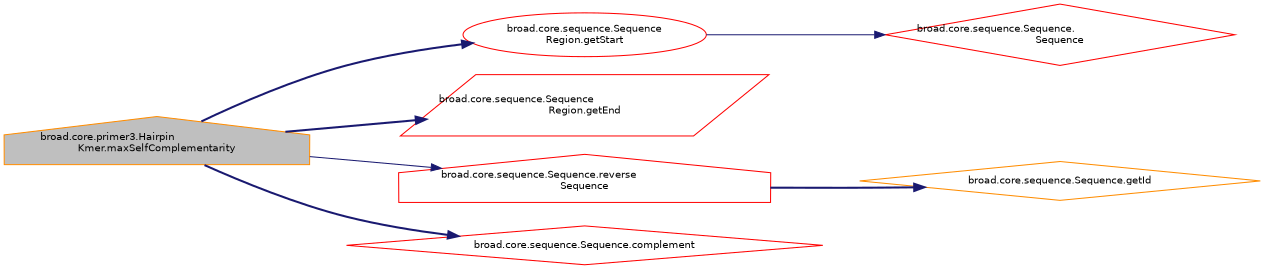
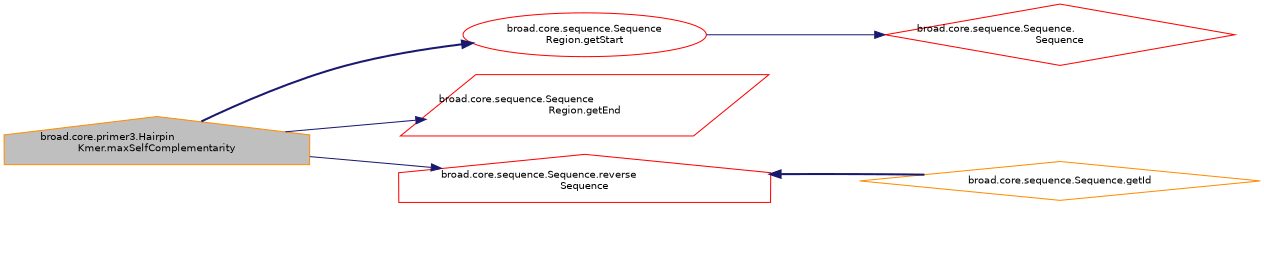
(351, 126) -> (351, 126)
(842, 188) -> (853, 174)
(585, 245) -> none
